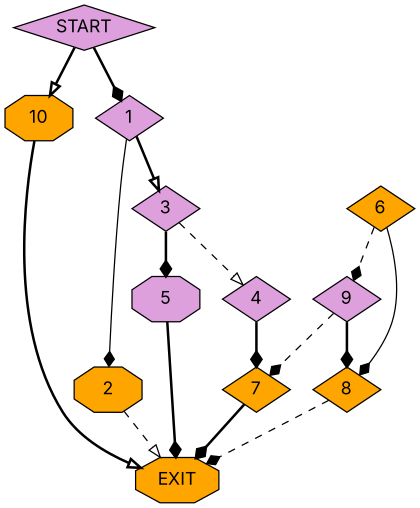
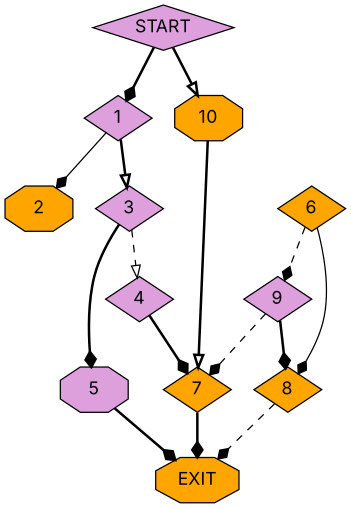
(31, 322) -> (203, 248)
(138, 429) -> none
